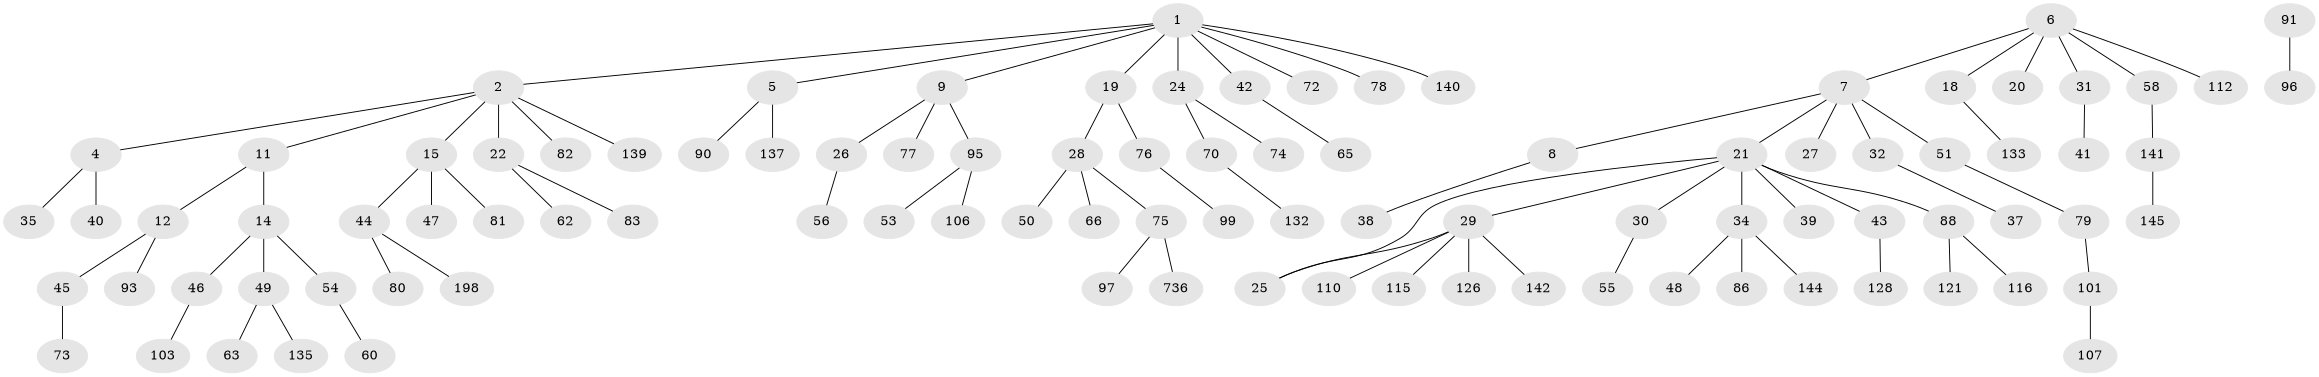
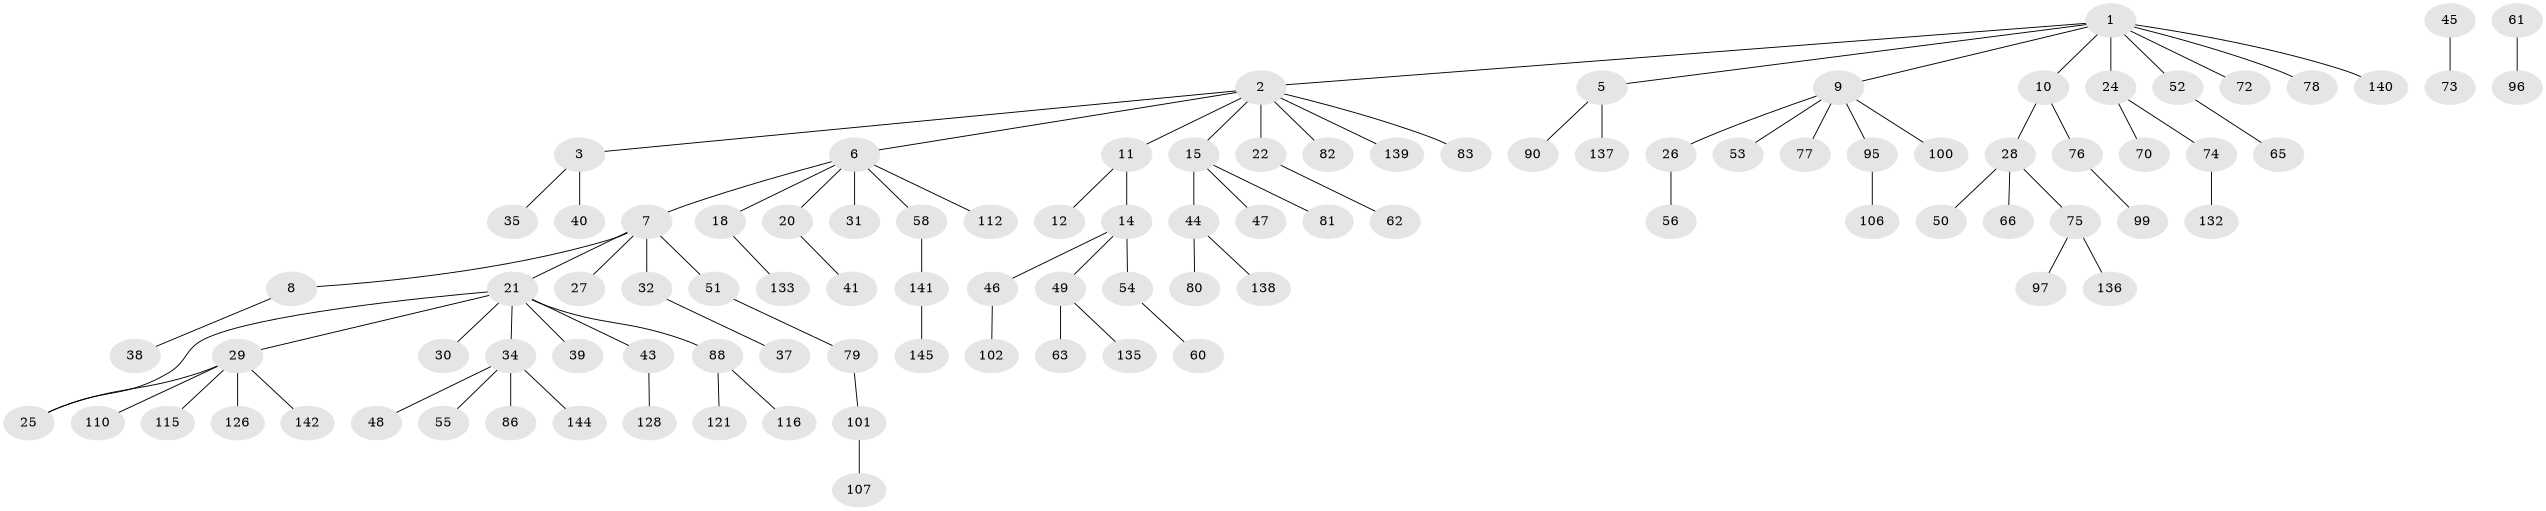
(2290, 21) -> (2517, 21)
(1111, 88) -> (2044, 88)
(1245, 88) -> (2178, 88)
none -> (1058, 121)
(2084, 121) -> (820, 255)
(96, 155) -> (580, 155)
none -> (1941, 155)
(566, 188) -> (1366, 116)
(932, 188) -> (1788, 121)
(1254, 188) -> (2212, 188)
(113, 255) -> none
(1624, 255) -> (477, 389)
(130, 289) -> none
(467, 289) -> (1264, 289)
(1176, 289) -> (2110, 289)
(163, 356) -> (992, 356)
